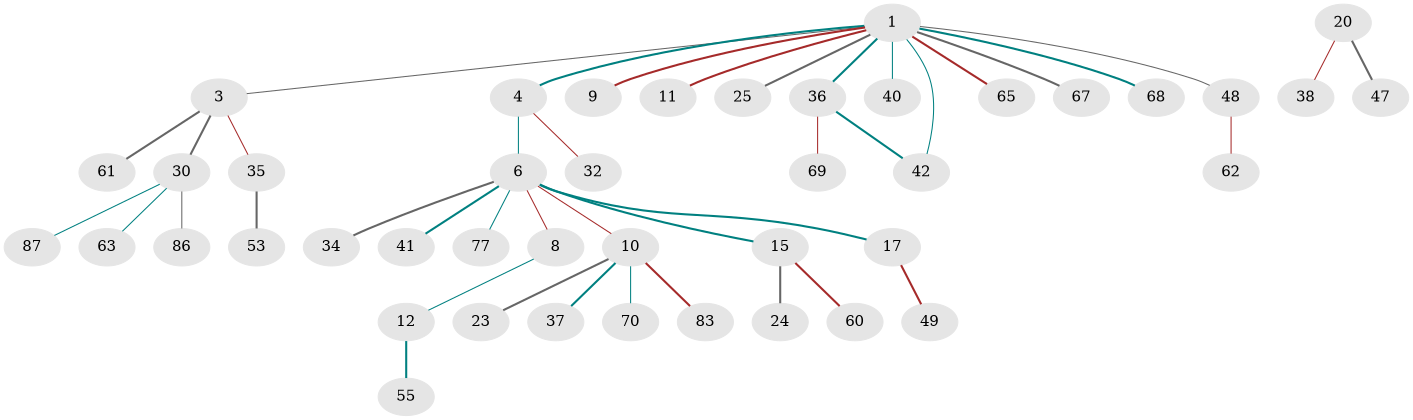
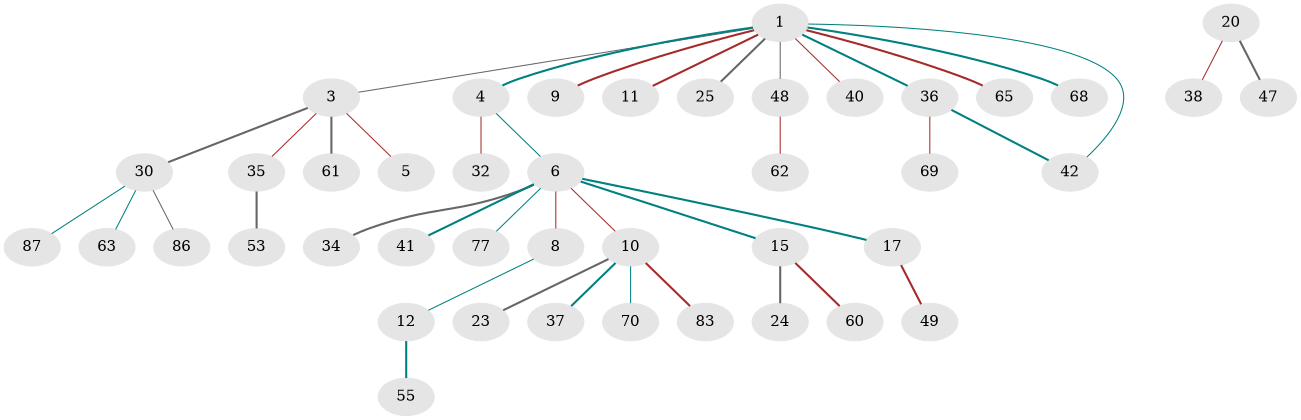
(892, 60) -> (817, 60)
(1081, 98) -> none
none -> (406, 172)
